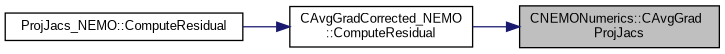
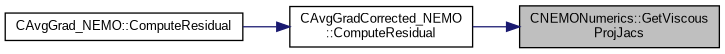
(124, 27) -> (124, 27)
(619, 27) -> (619, 27)
